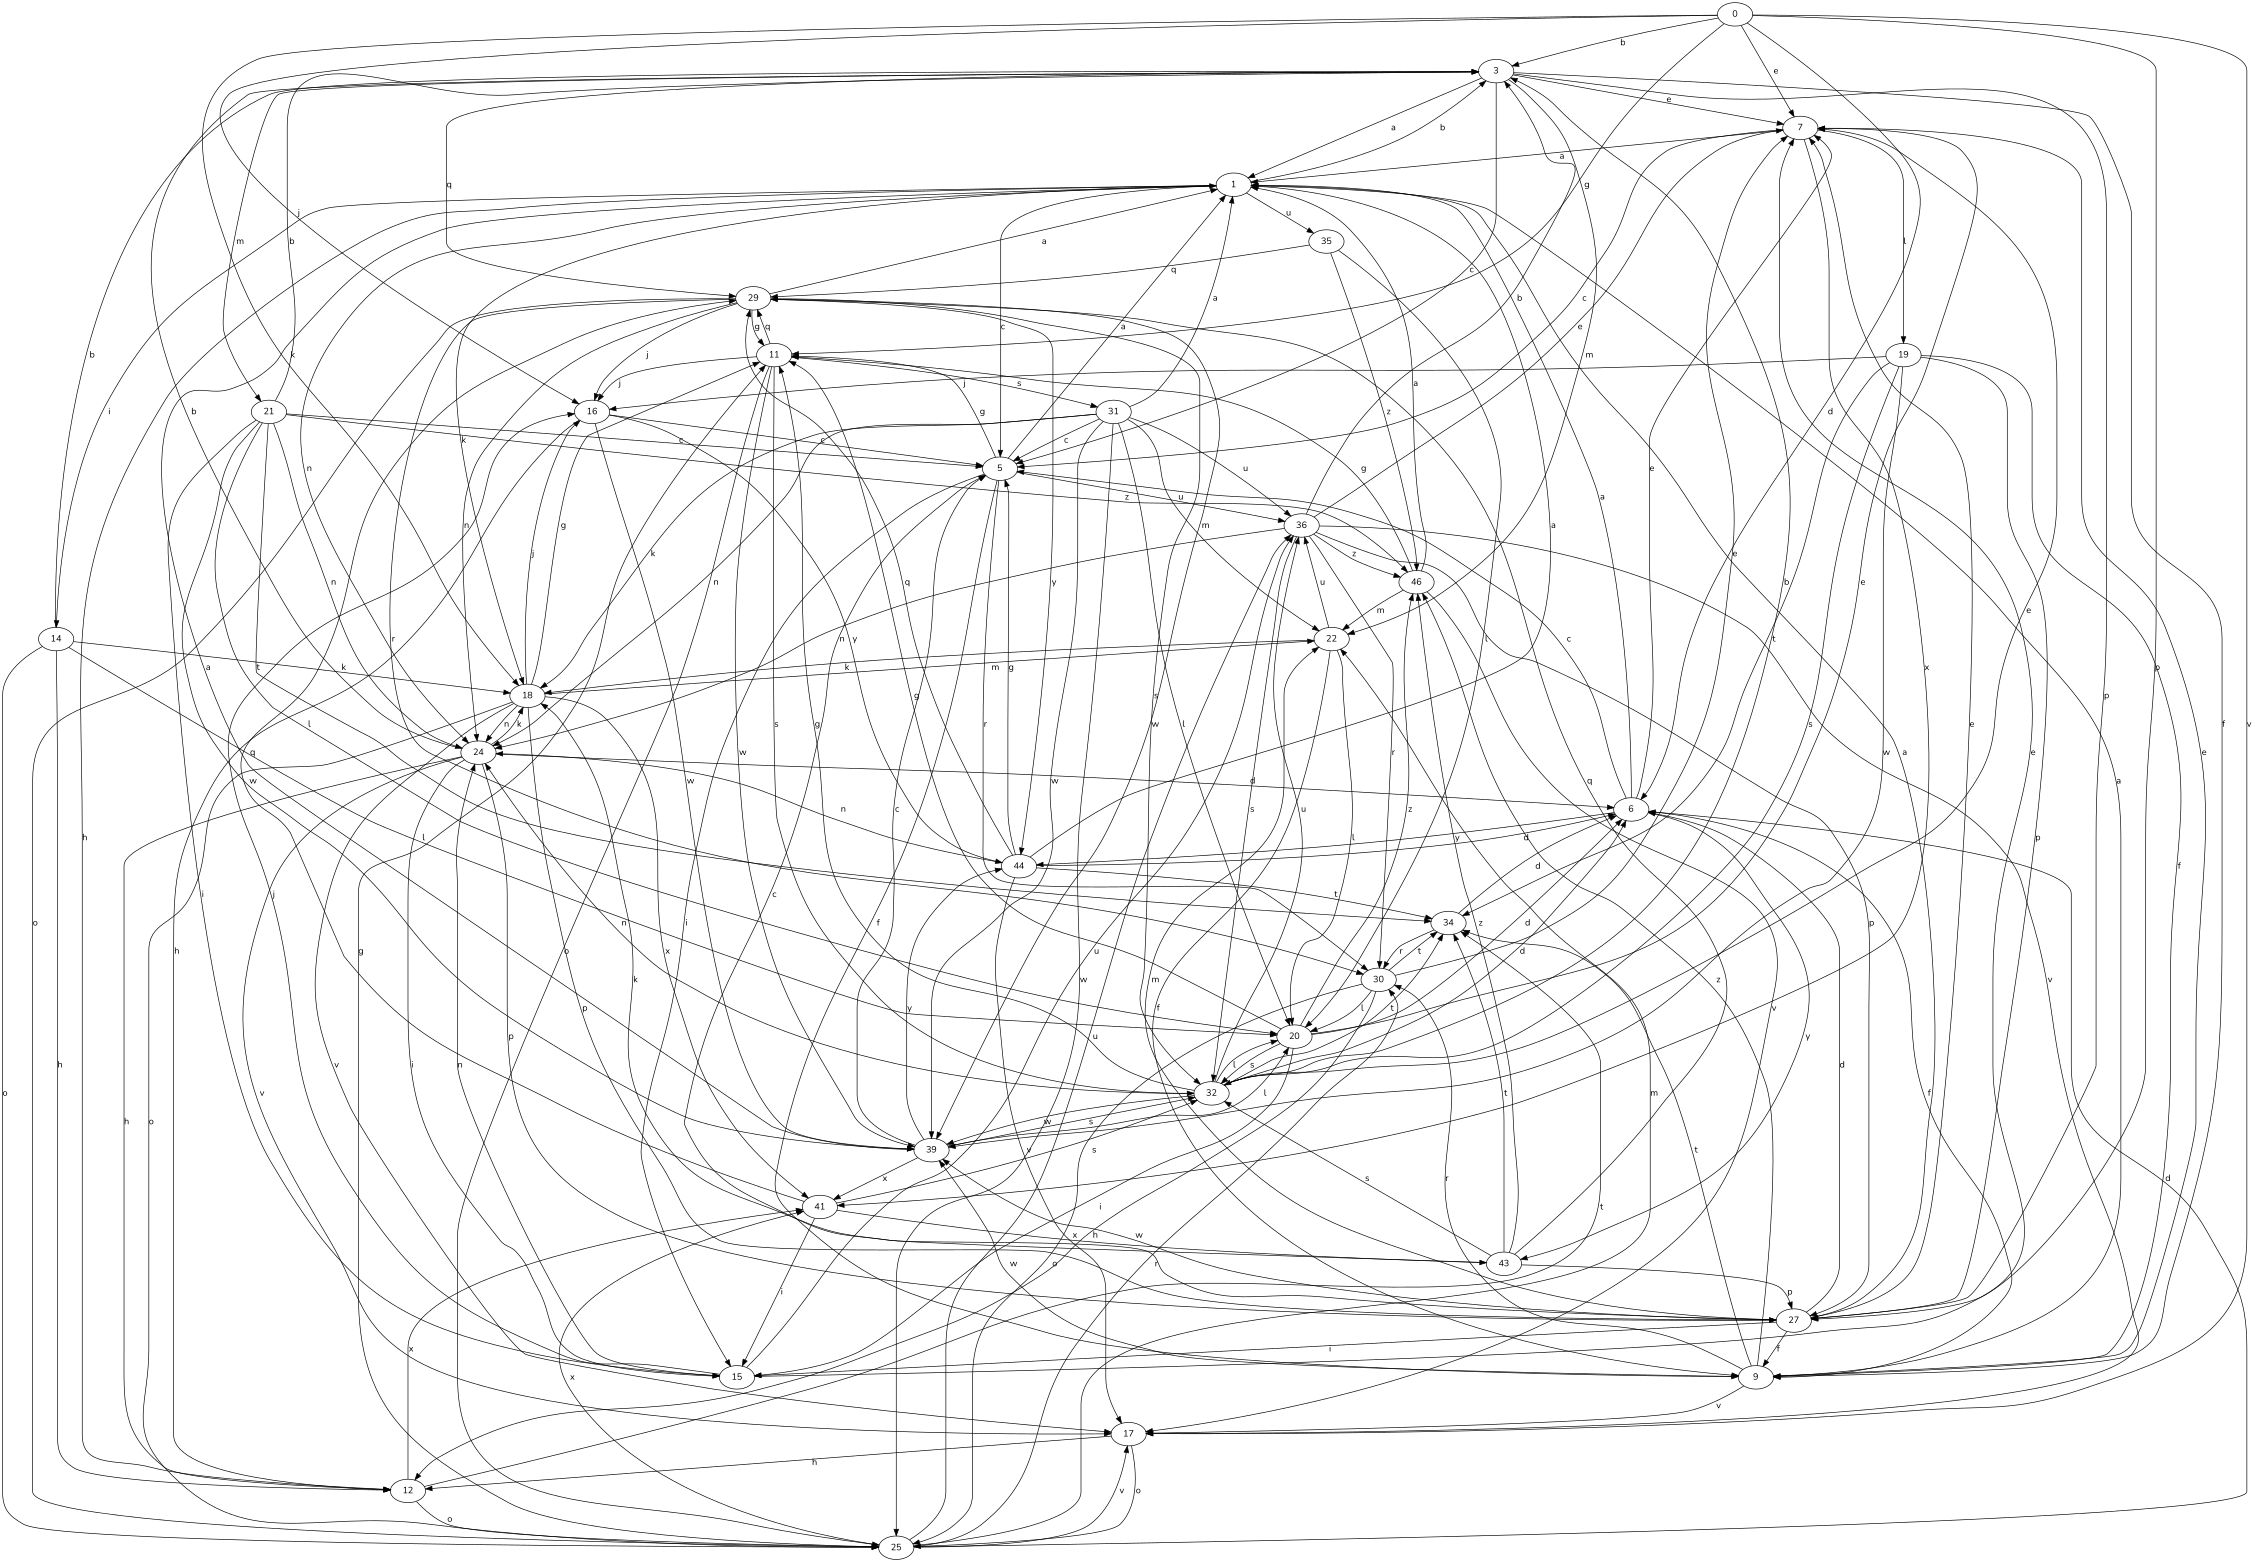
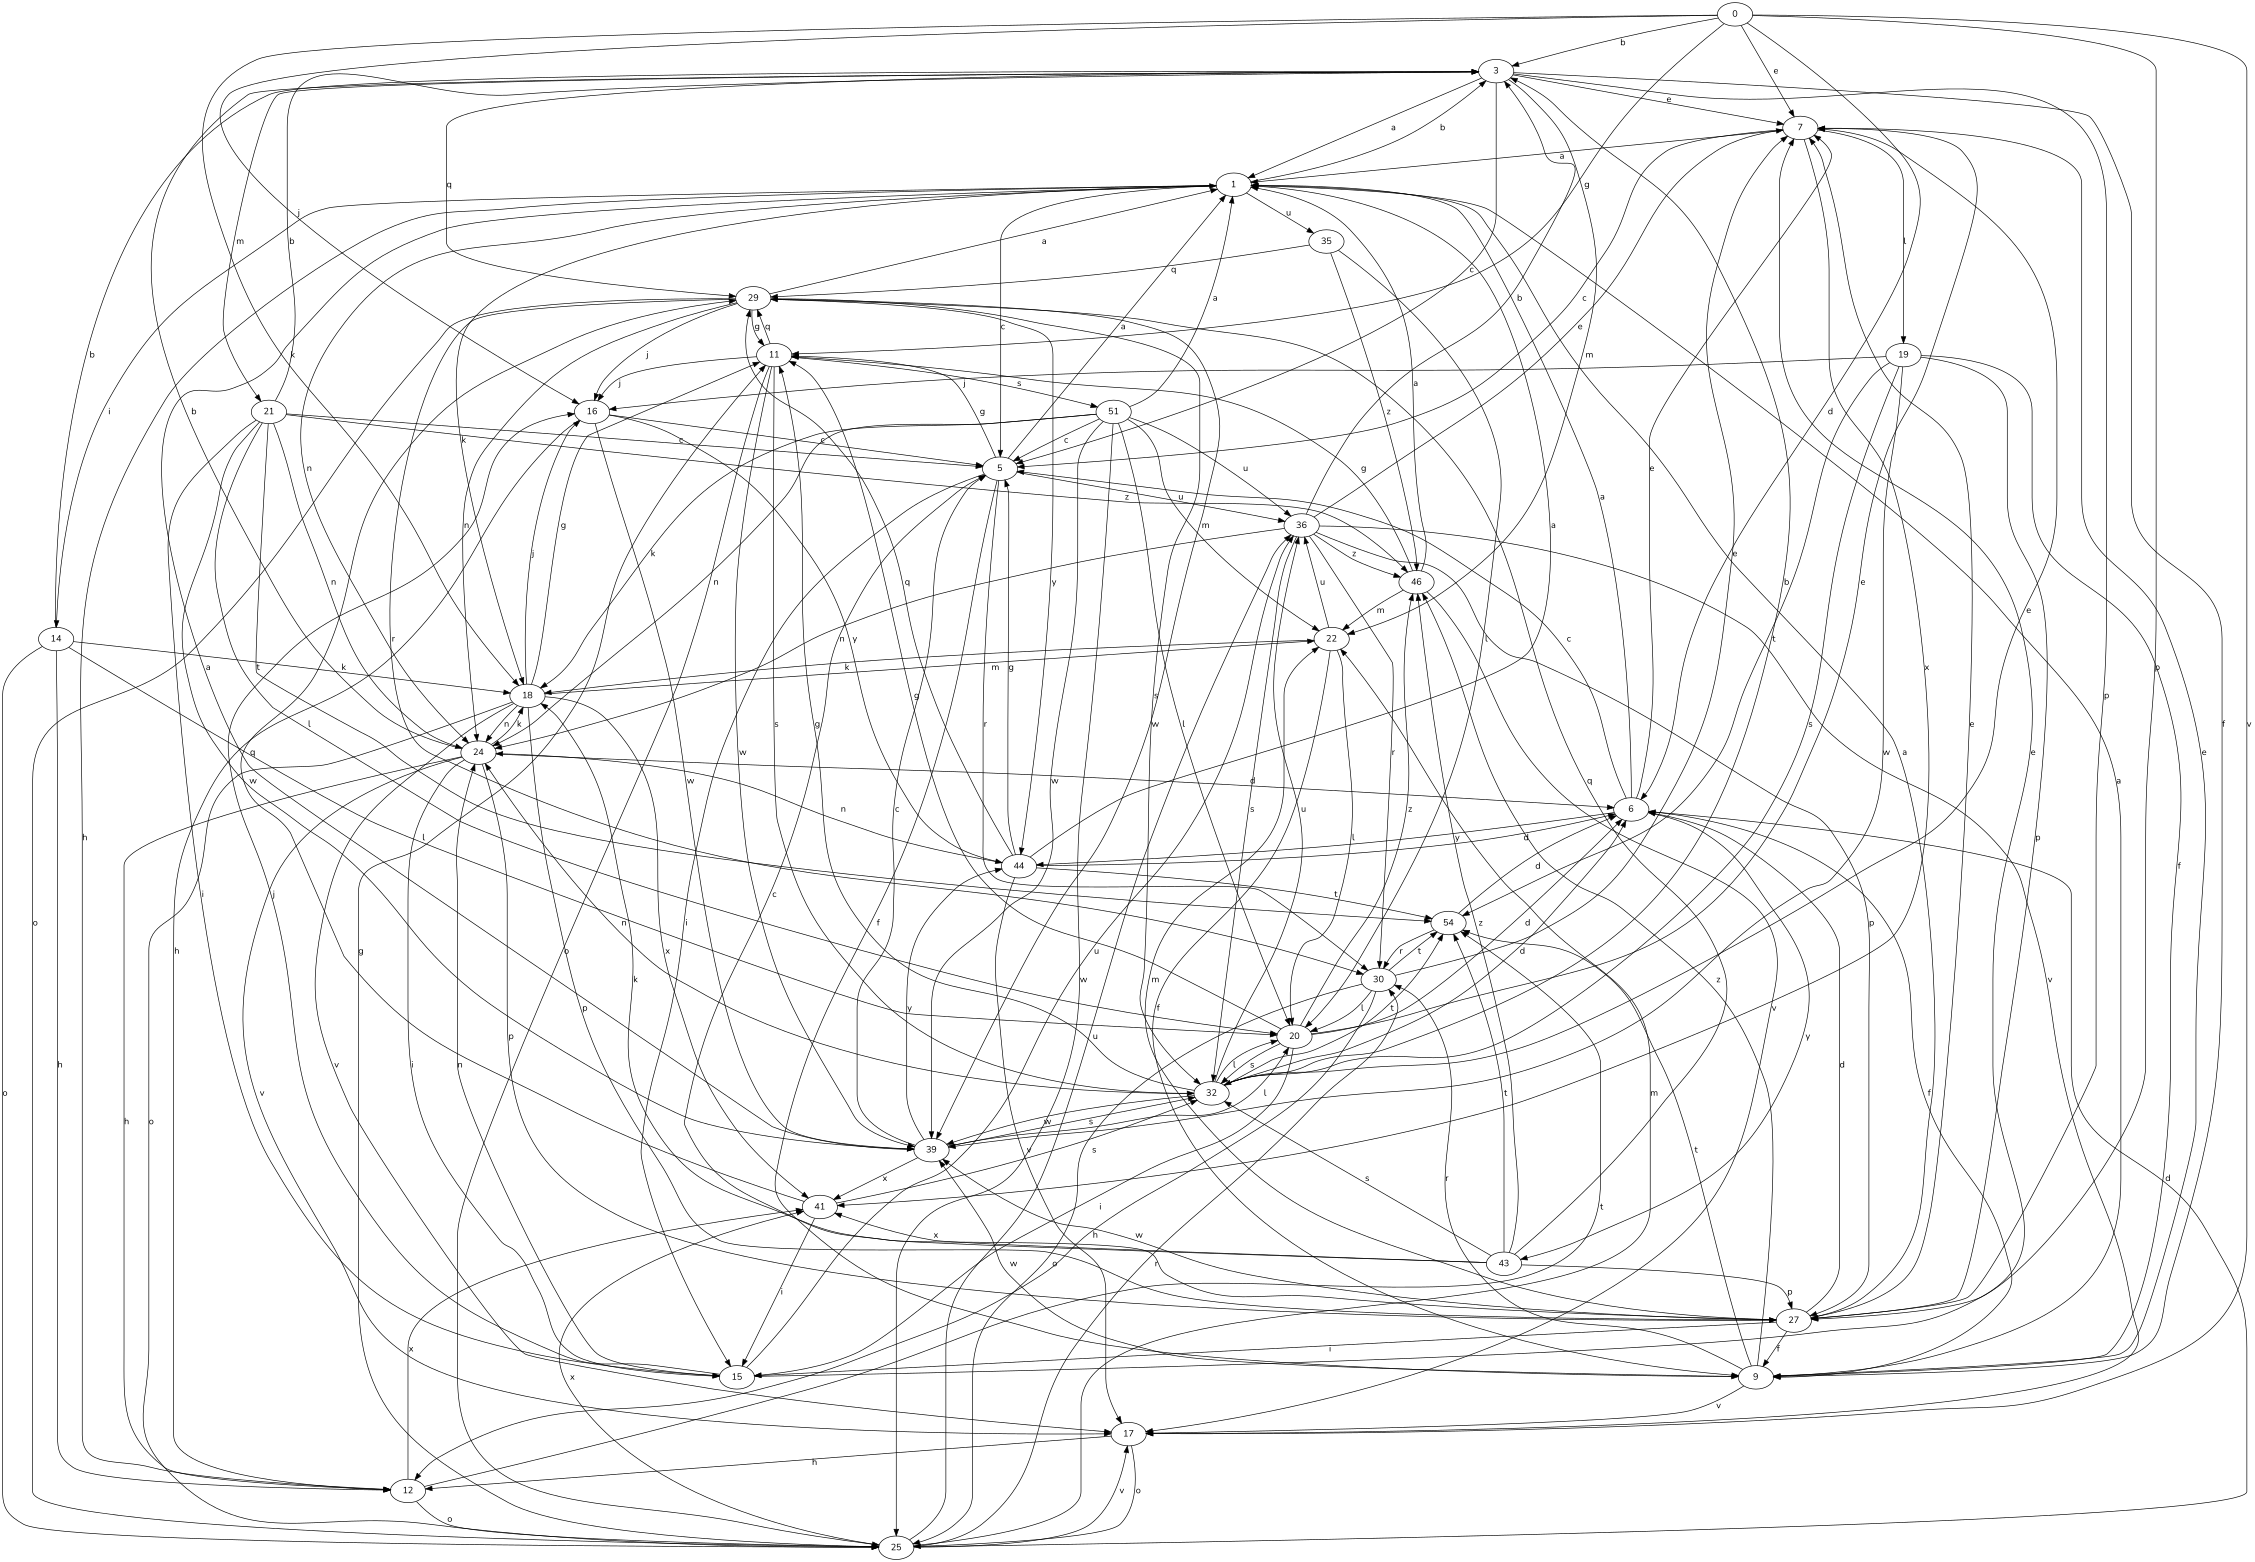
(1114, 412) -> (1114, 412)
(1449, 923) -> (1449, 923)
(1173, 1248) -> (1162, 1251)
